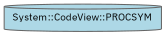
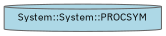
(83, 18) -> (83, 18)
